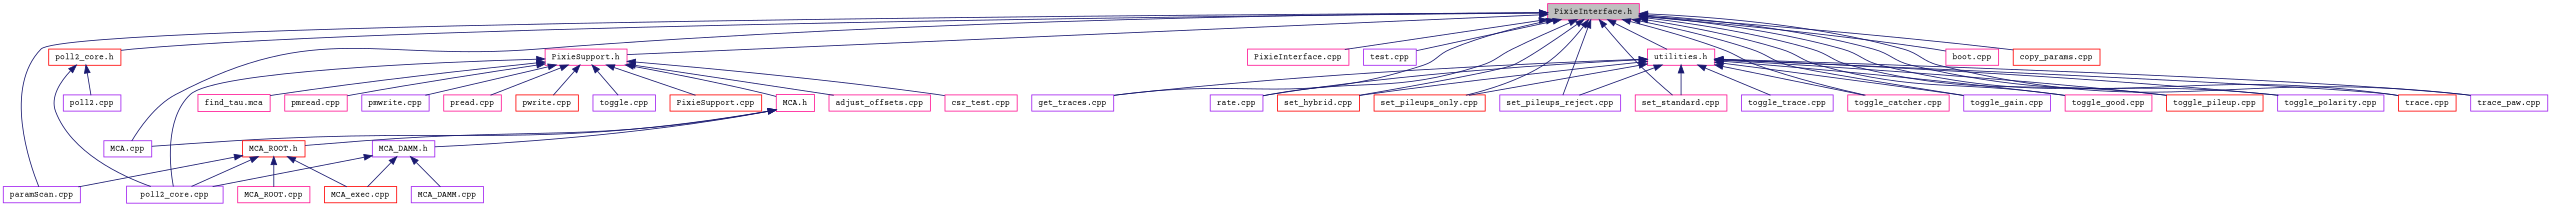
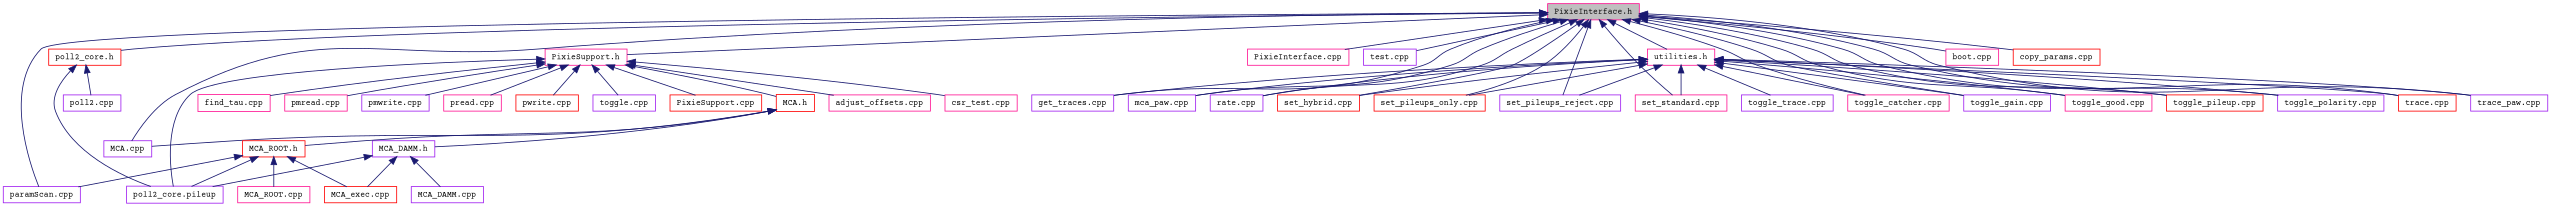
(234, 103) -> (234, 103)
(795, 103) -> (795, 103)
none -> (1162, 103)
(175, 195) -> (175, 195)
